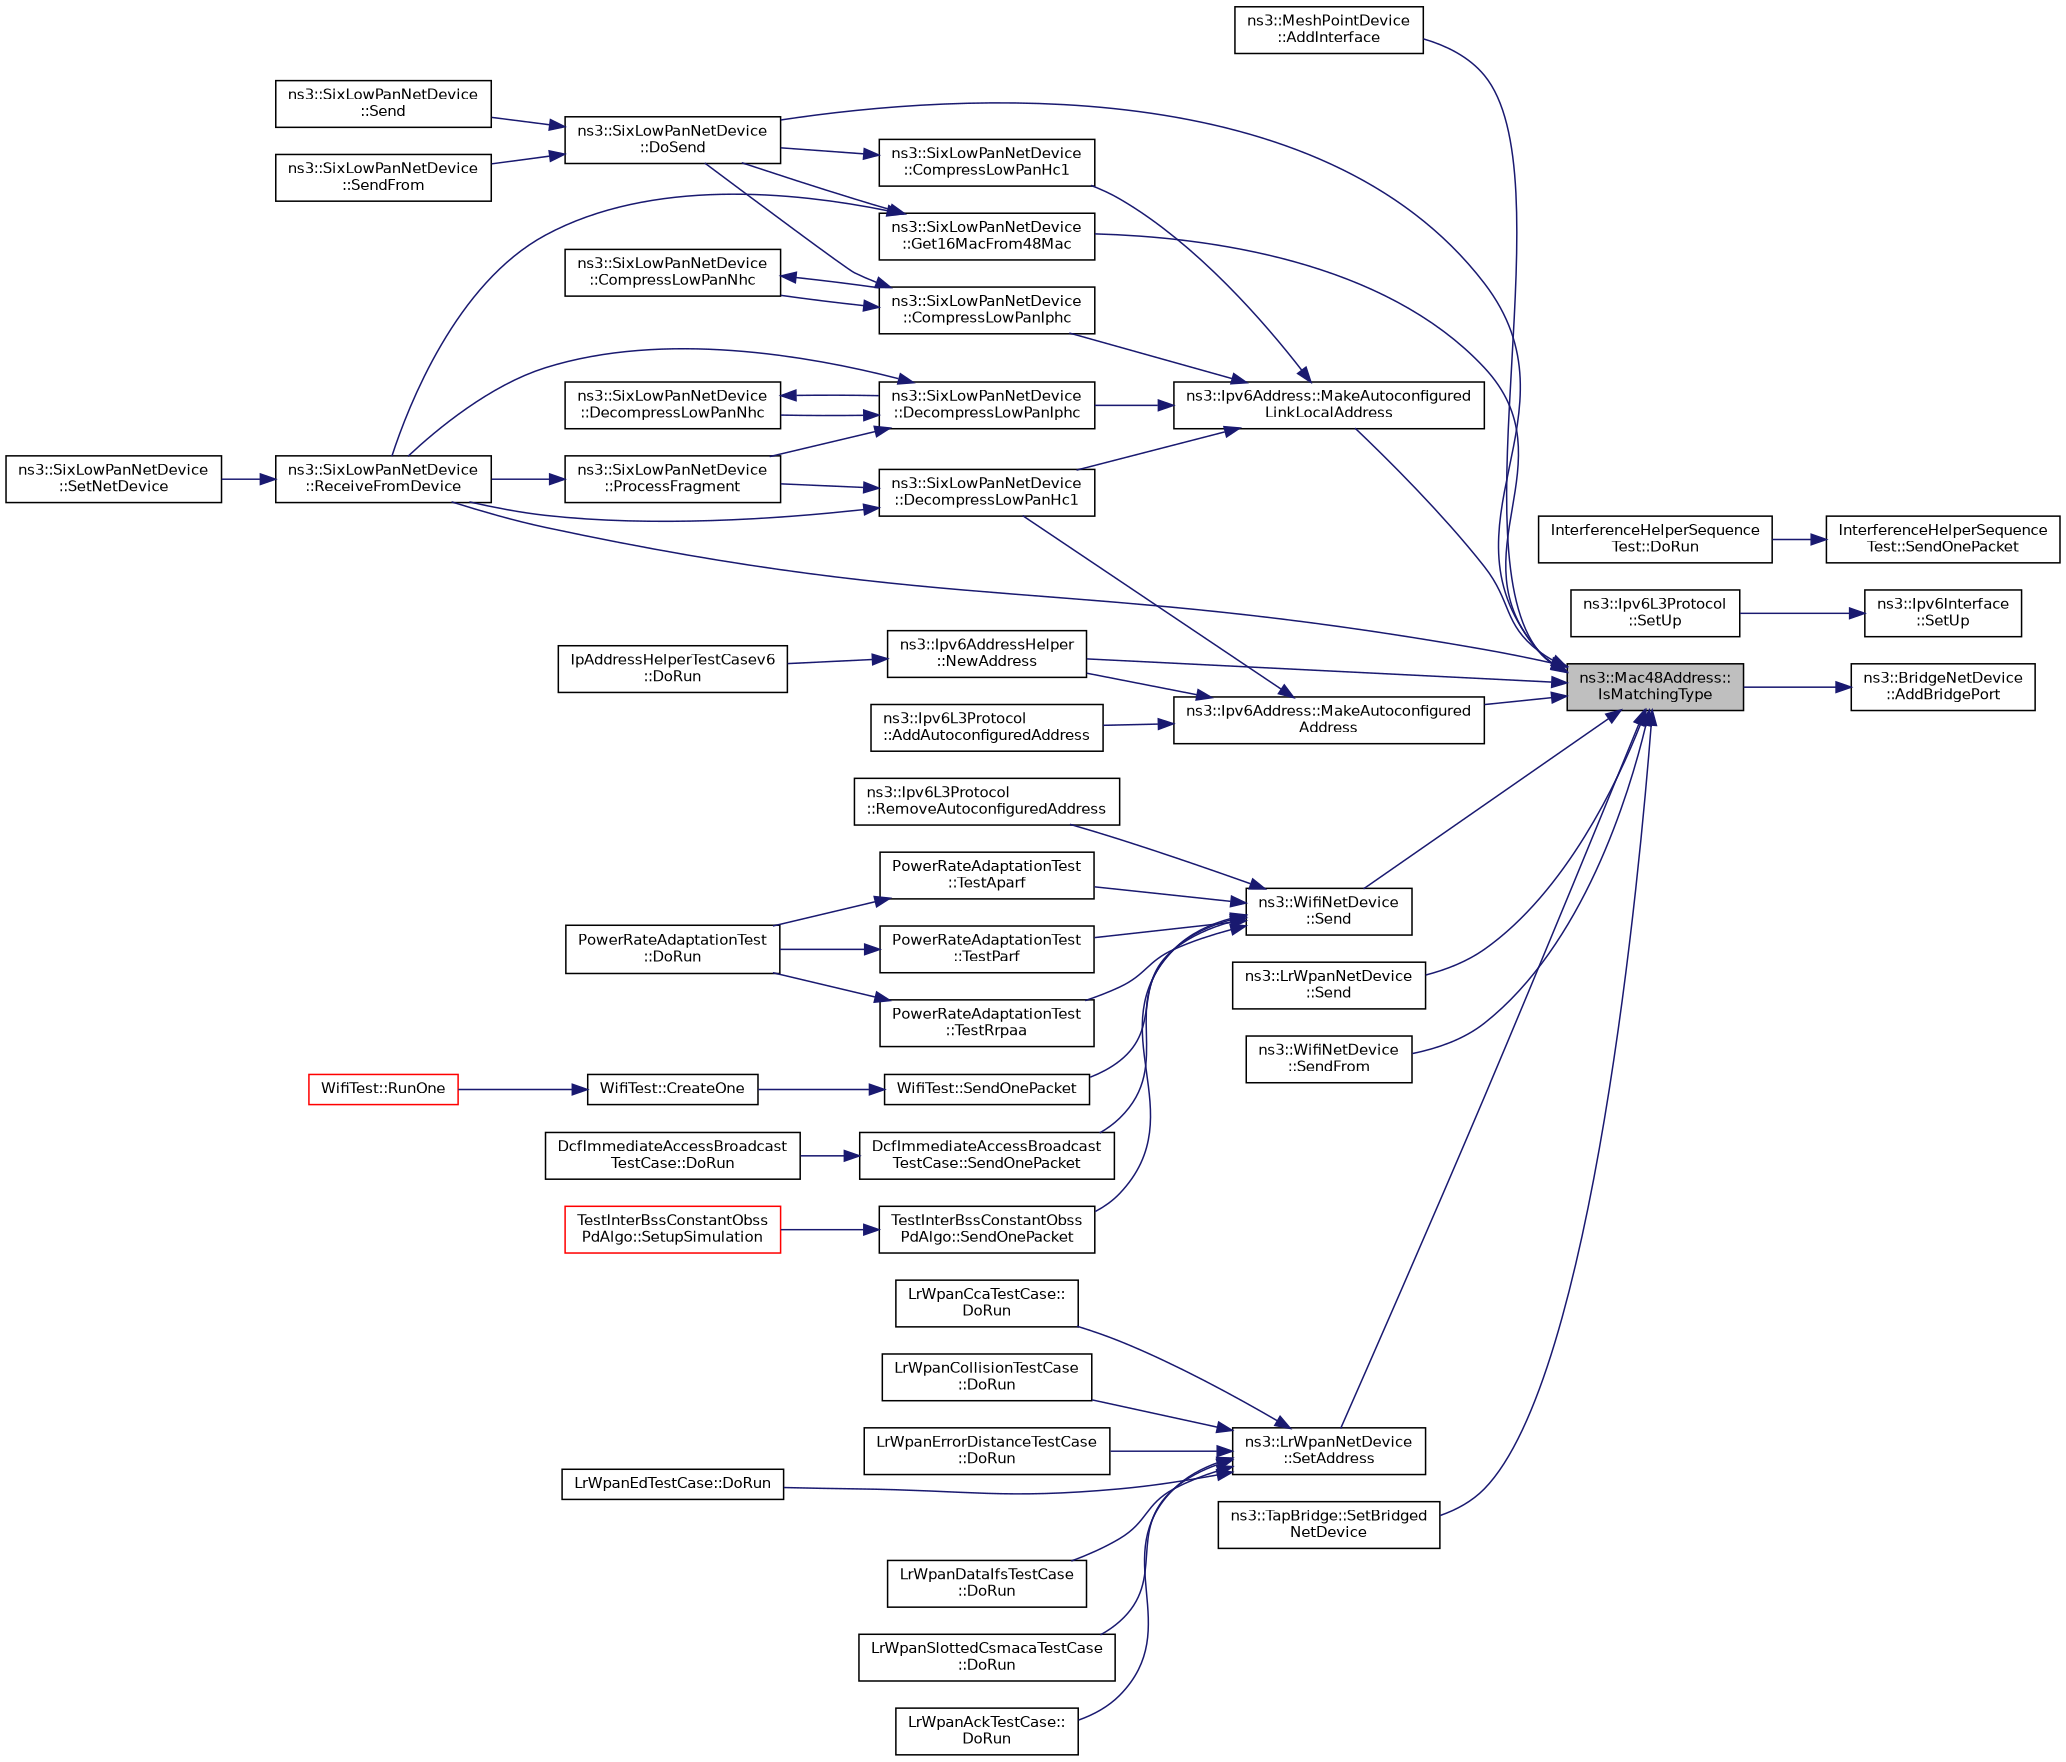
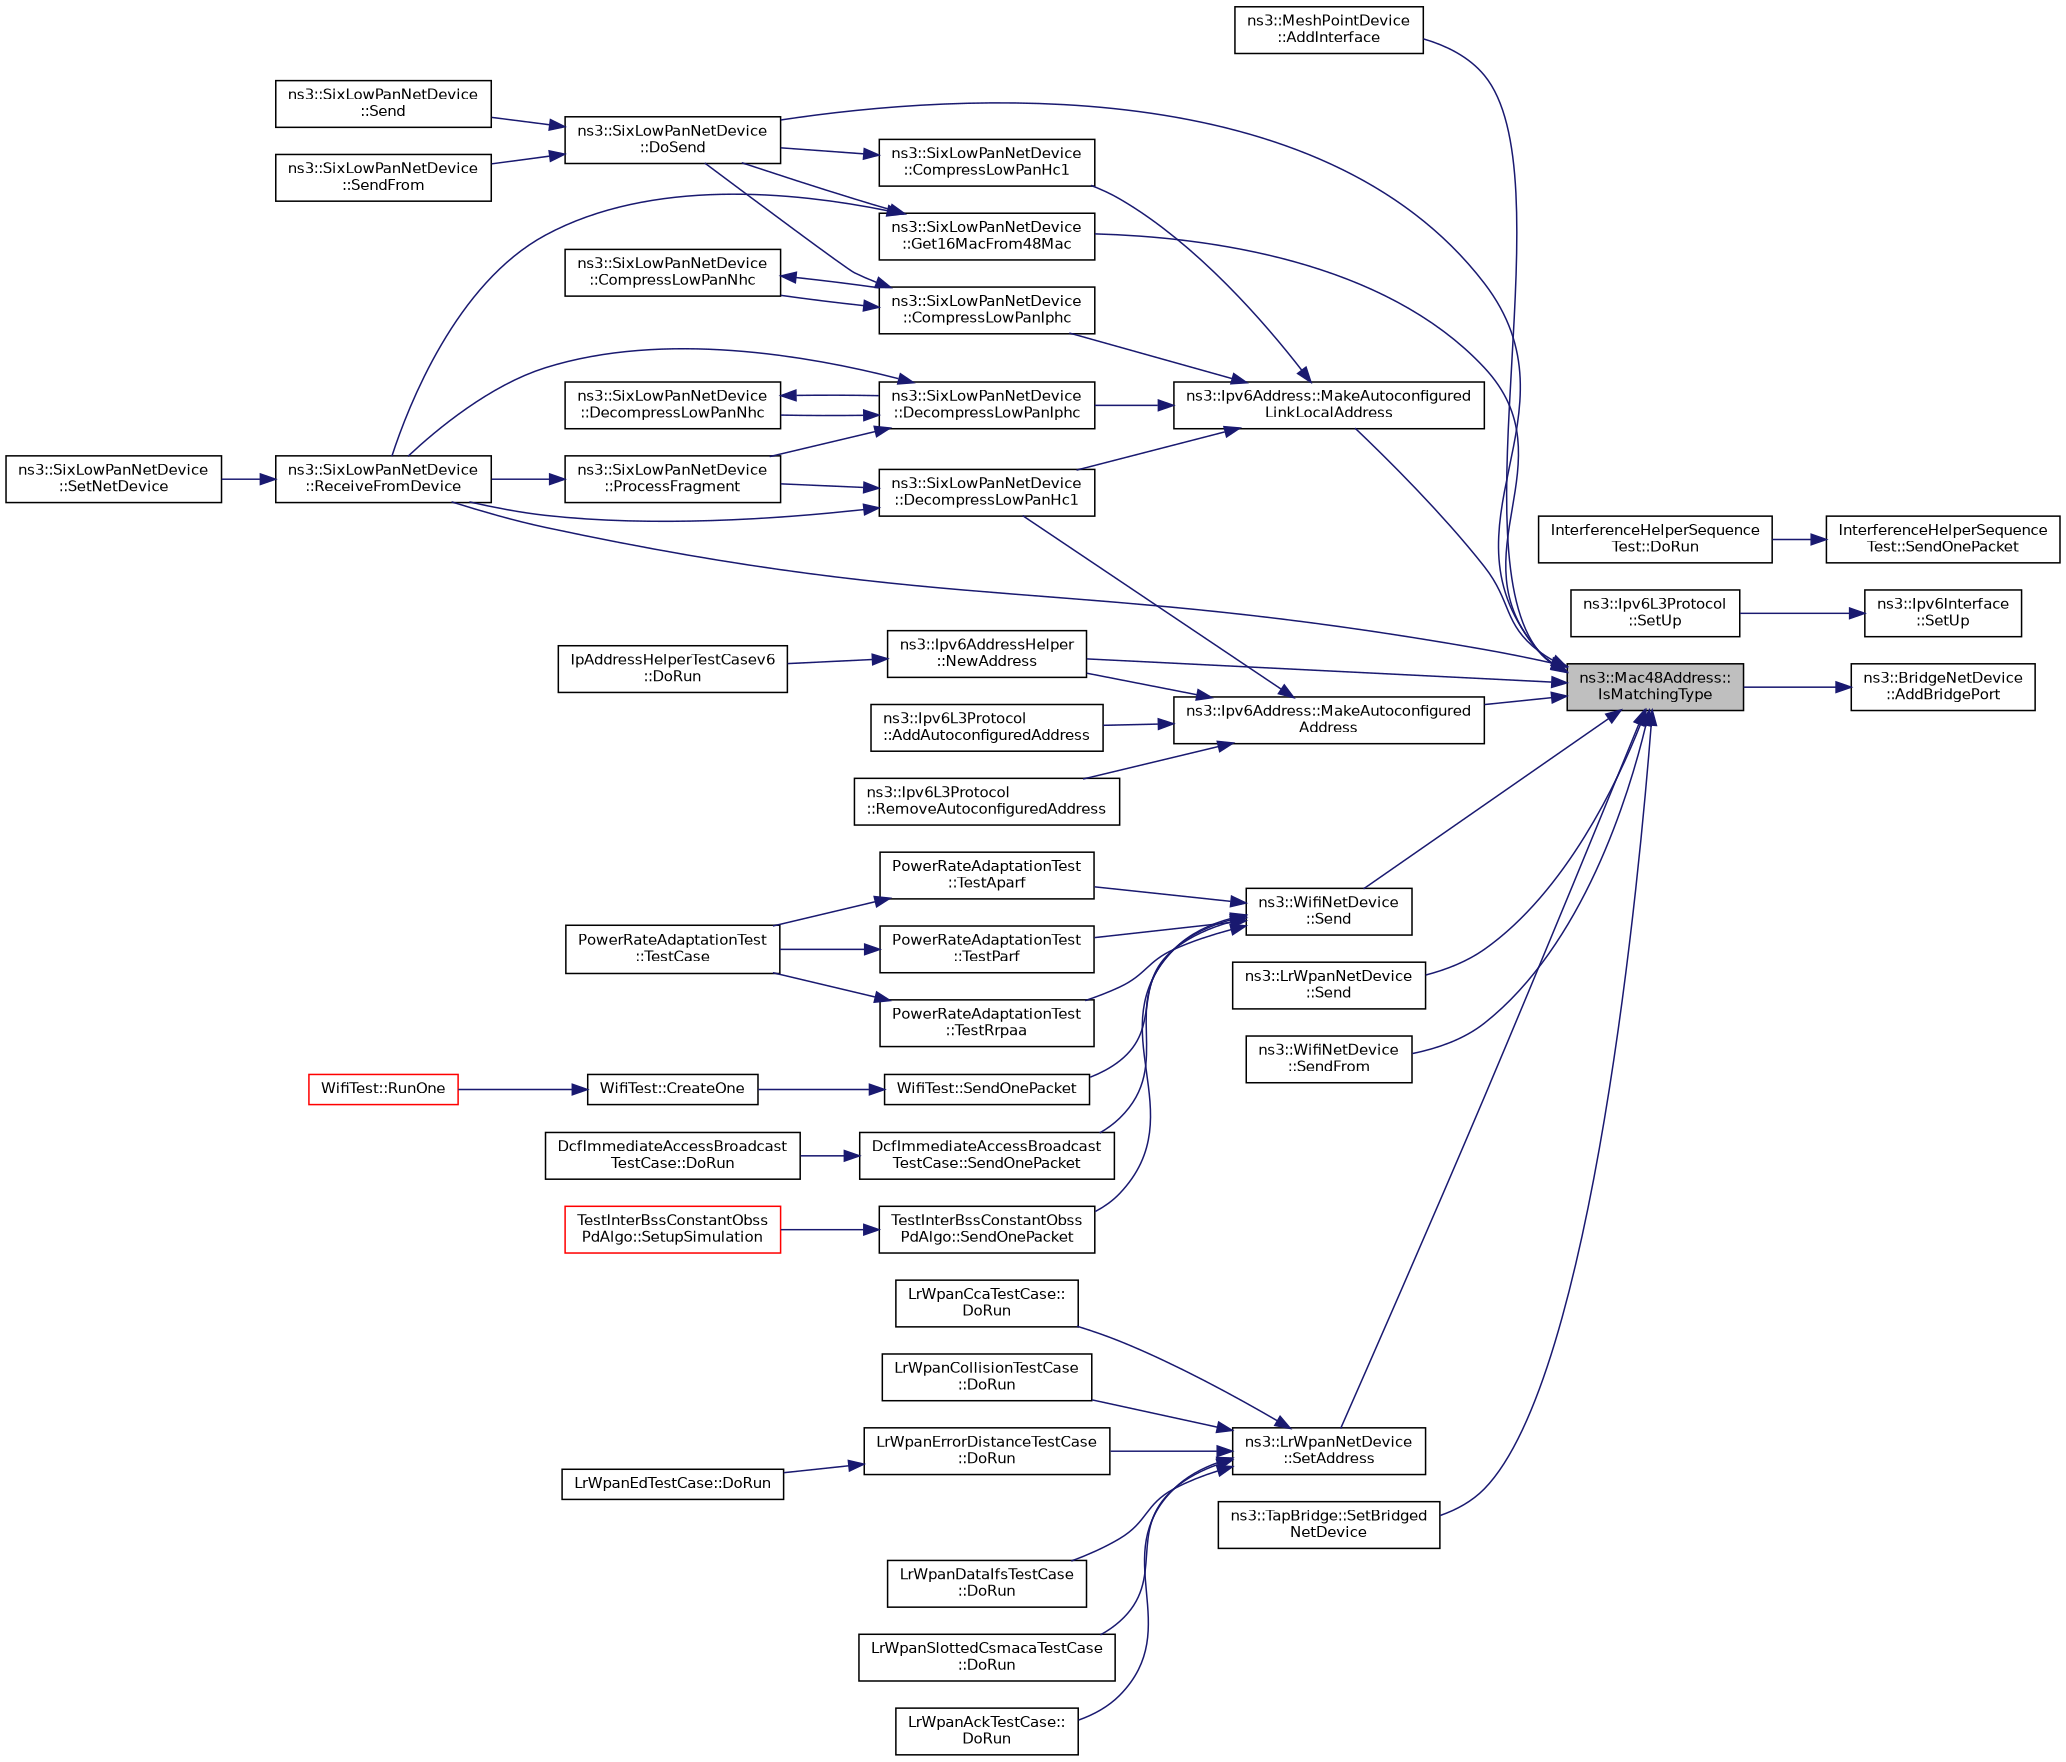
(1161, 853) -> (1151, 763)
(673, 949) -> (673, 949)
(1001, 1494) -> (816, 1469)
